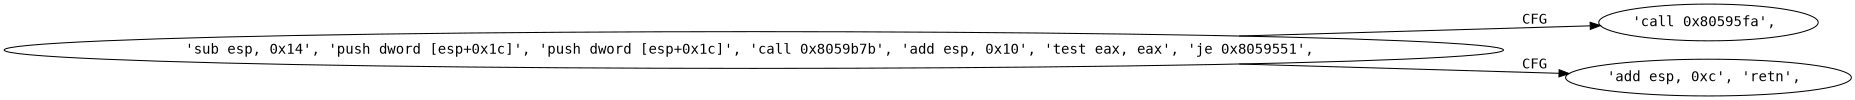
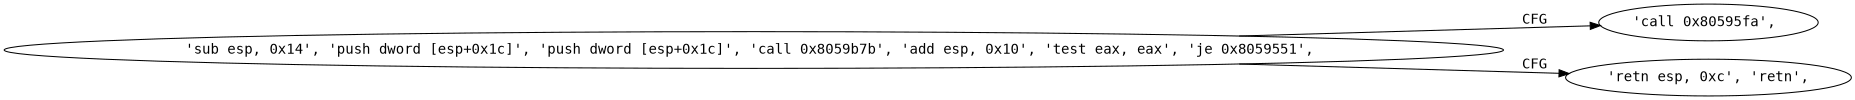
(1708, 78) -> (1708, 78)
